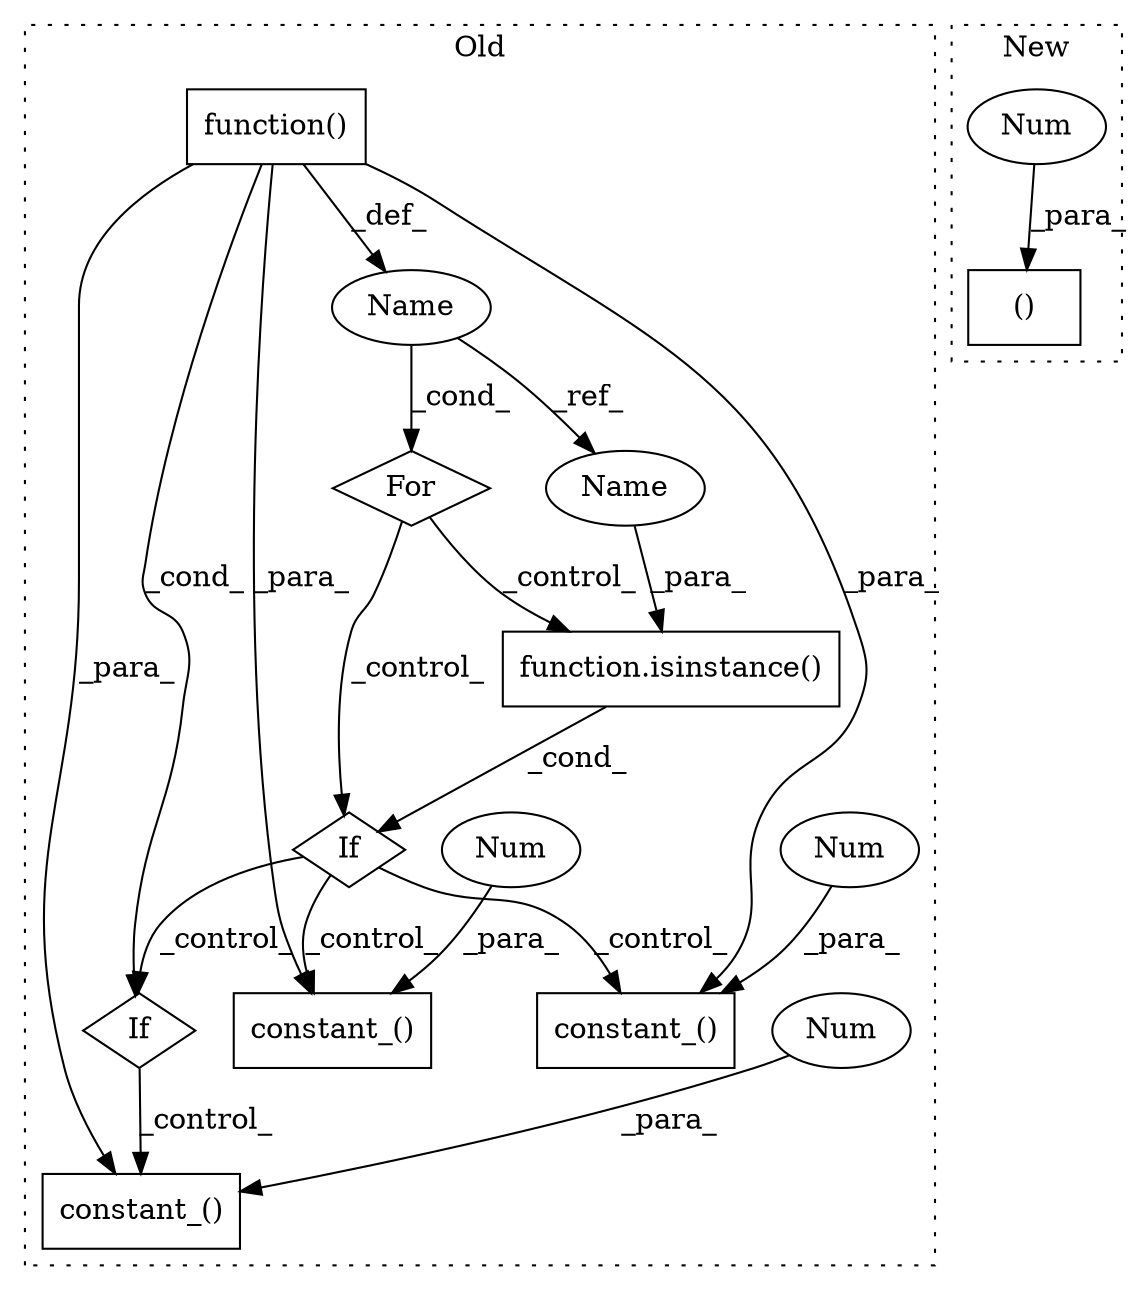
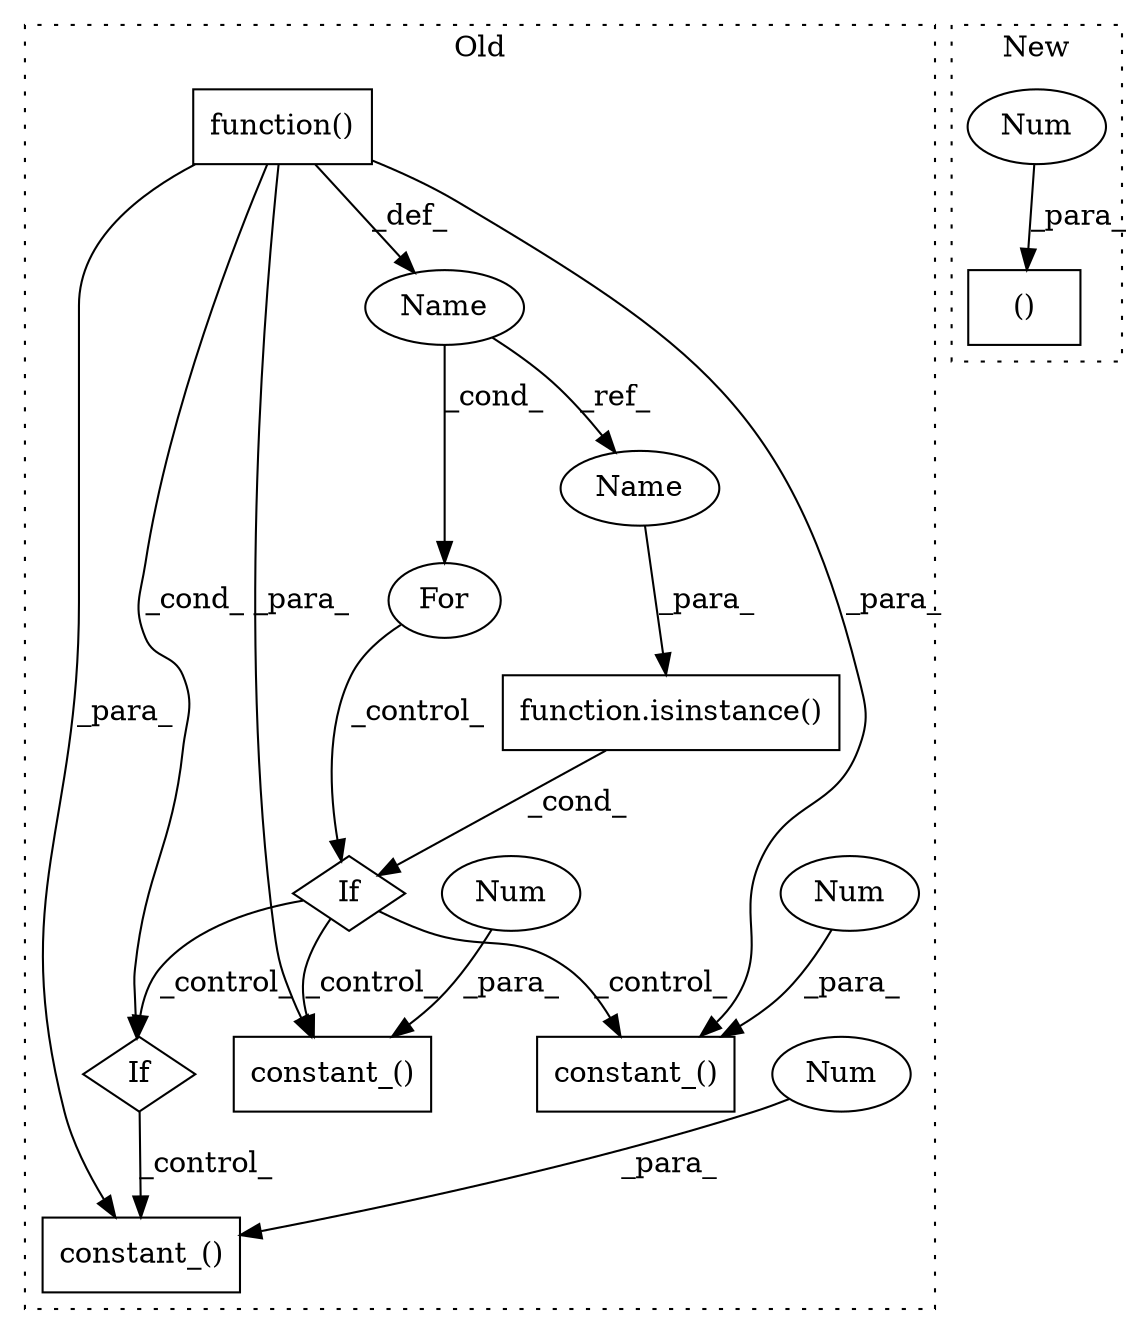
(411, 488) -> (445, 600)
(483, 578) -> none
